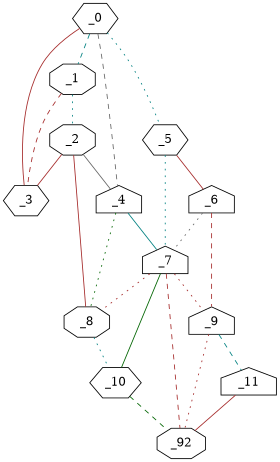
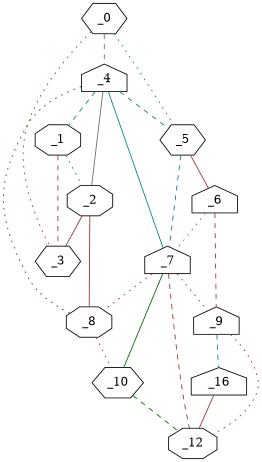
(84, 49) -> (82, 109)
(29, 97) -> (24, 149)
none -> (144, 110)
(165, 201) -> (175, 201)
(101, 352) -> (103, 352)
(249, 383) -> (219, 383)
(181, 443) -> (193, 443)
